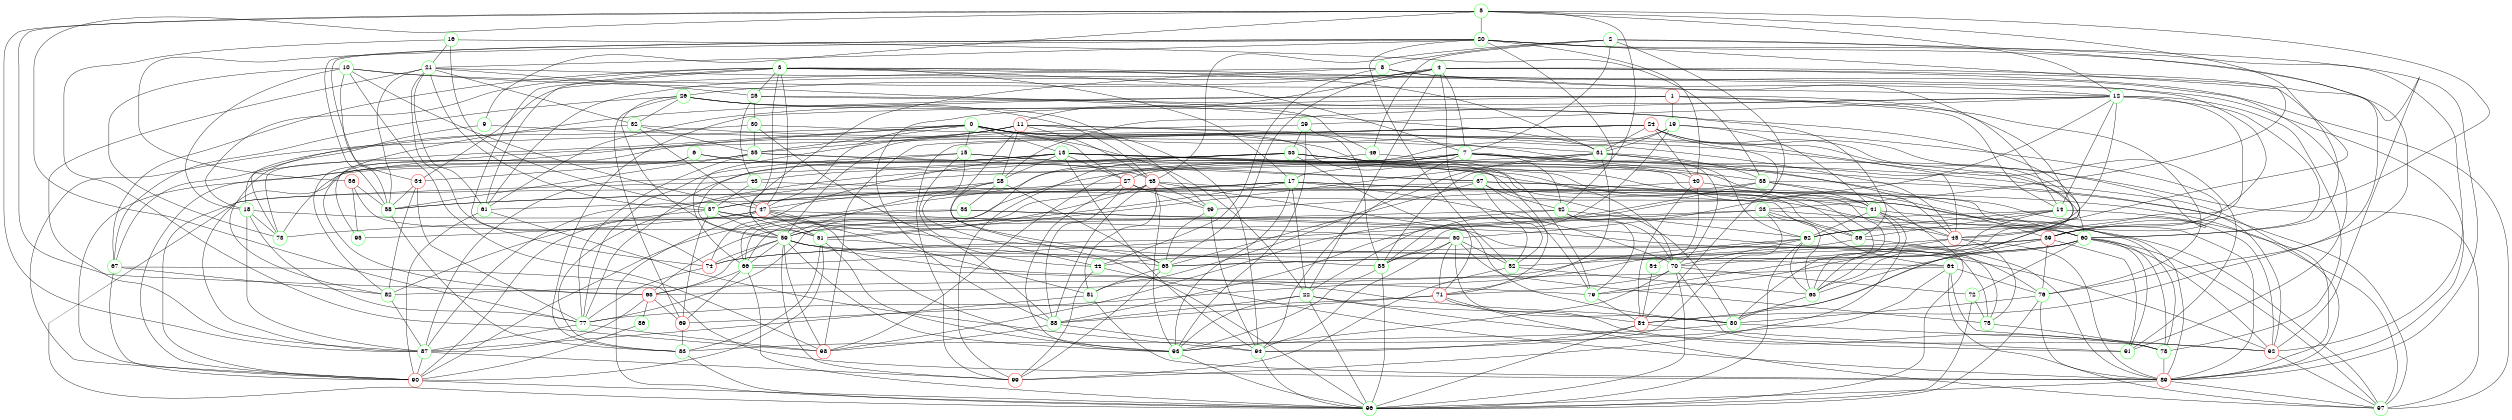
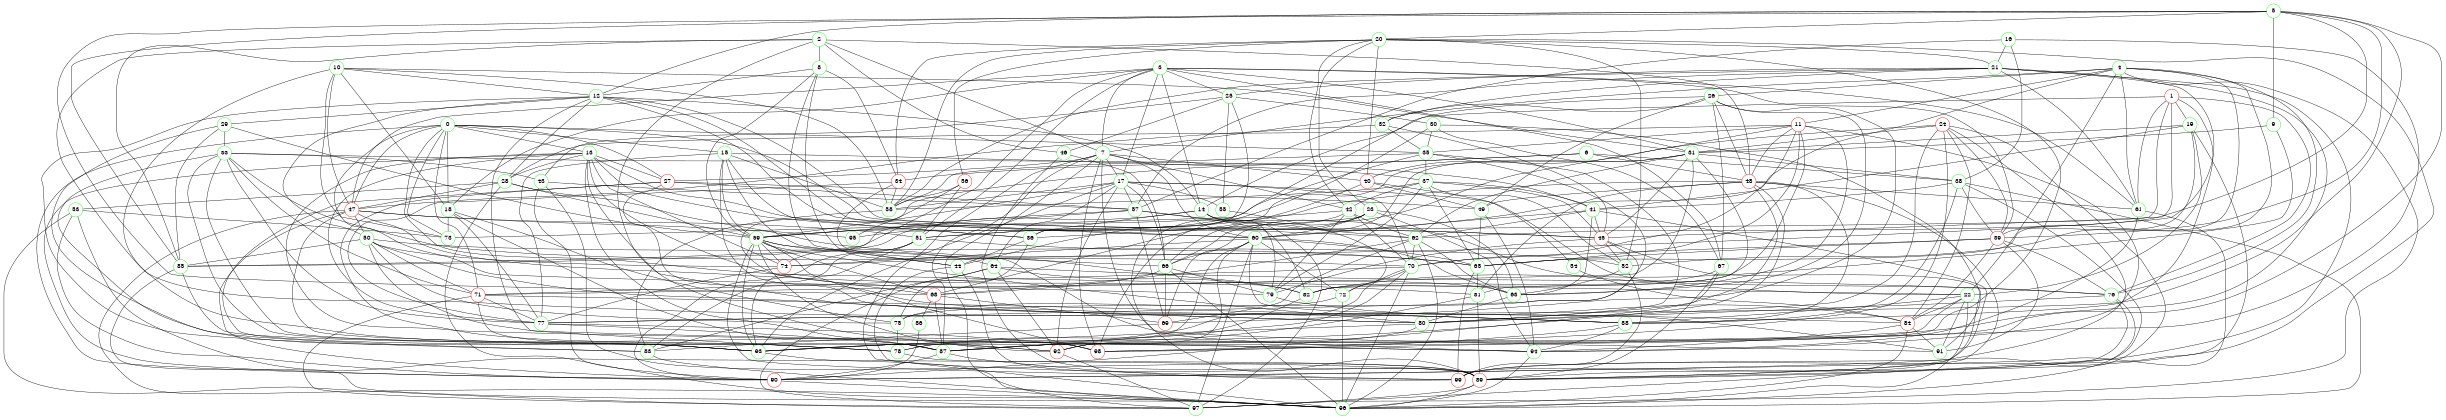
(406, 143) -> none
none -> (803, 180)
none -> (1223, 210)
(1642, 262) -> none
none -> (1190, 263)
